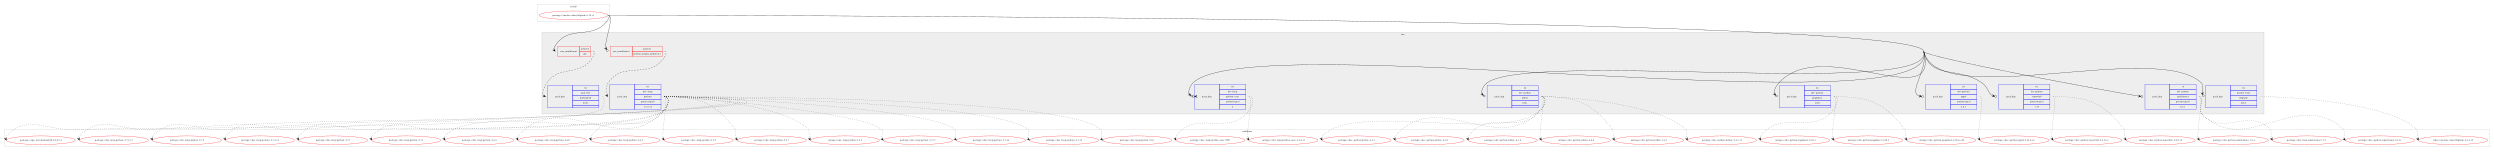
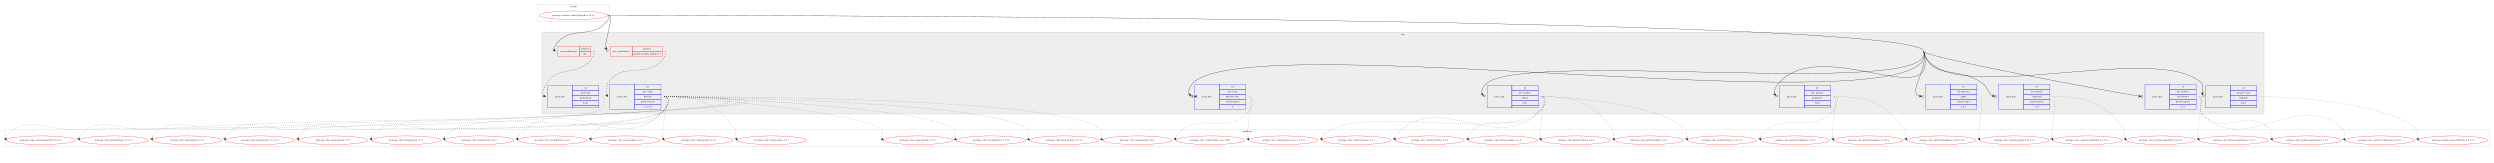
(845, 140) -> none
(2307, 140) -> (2307, 140)
(2453, 140) -> (2453, 140)
